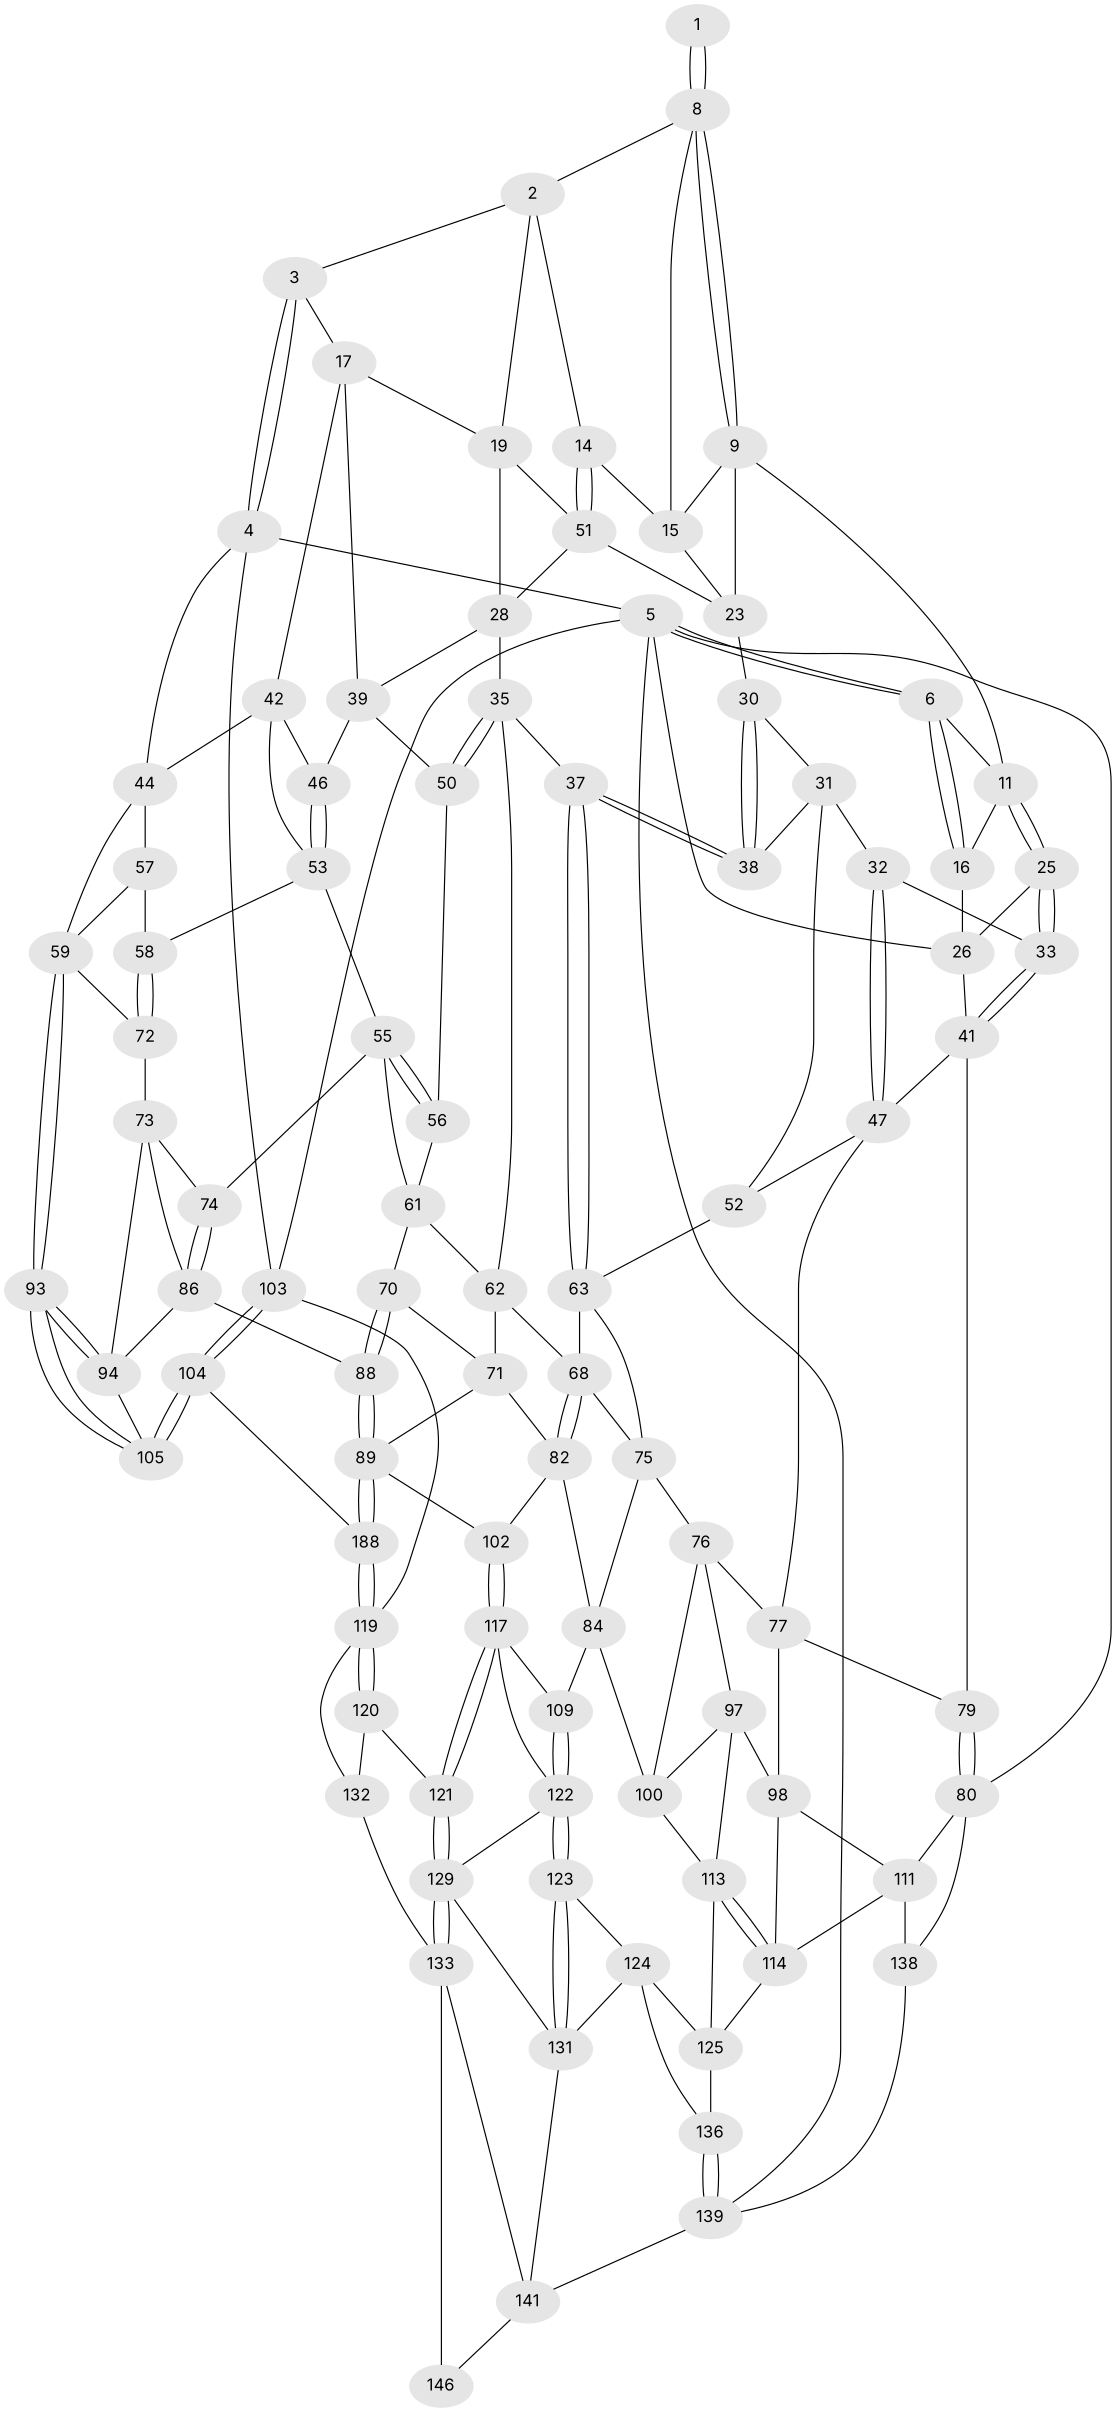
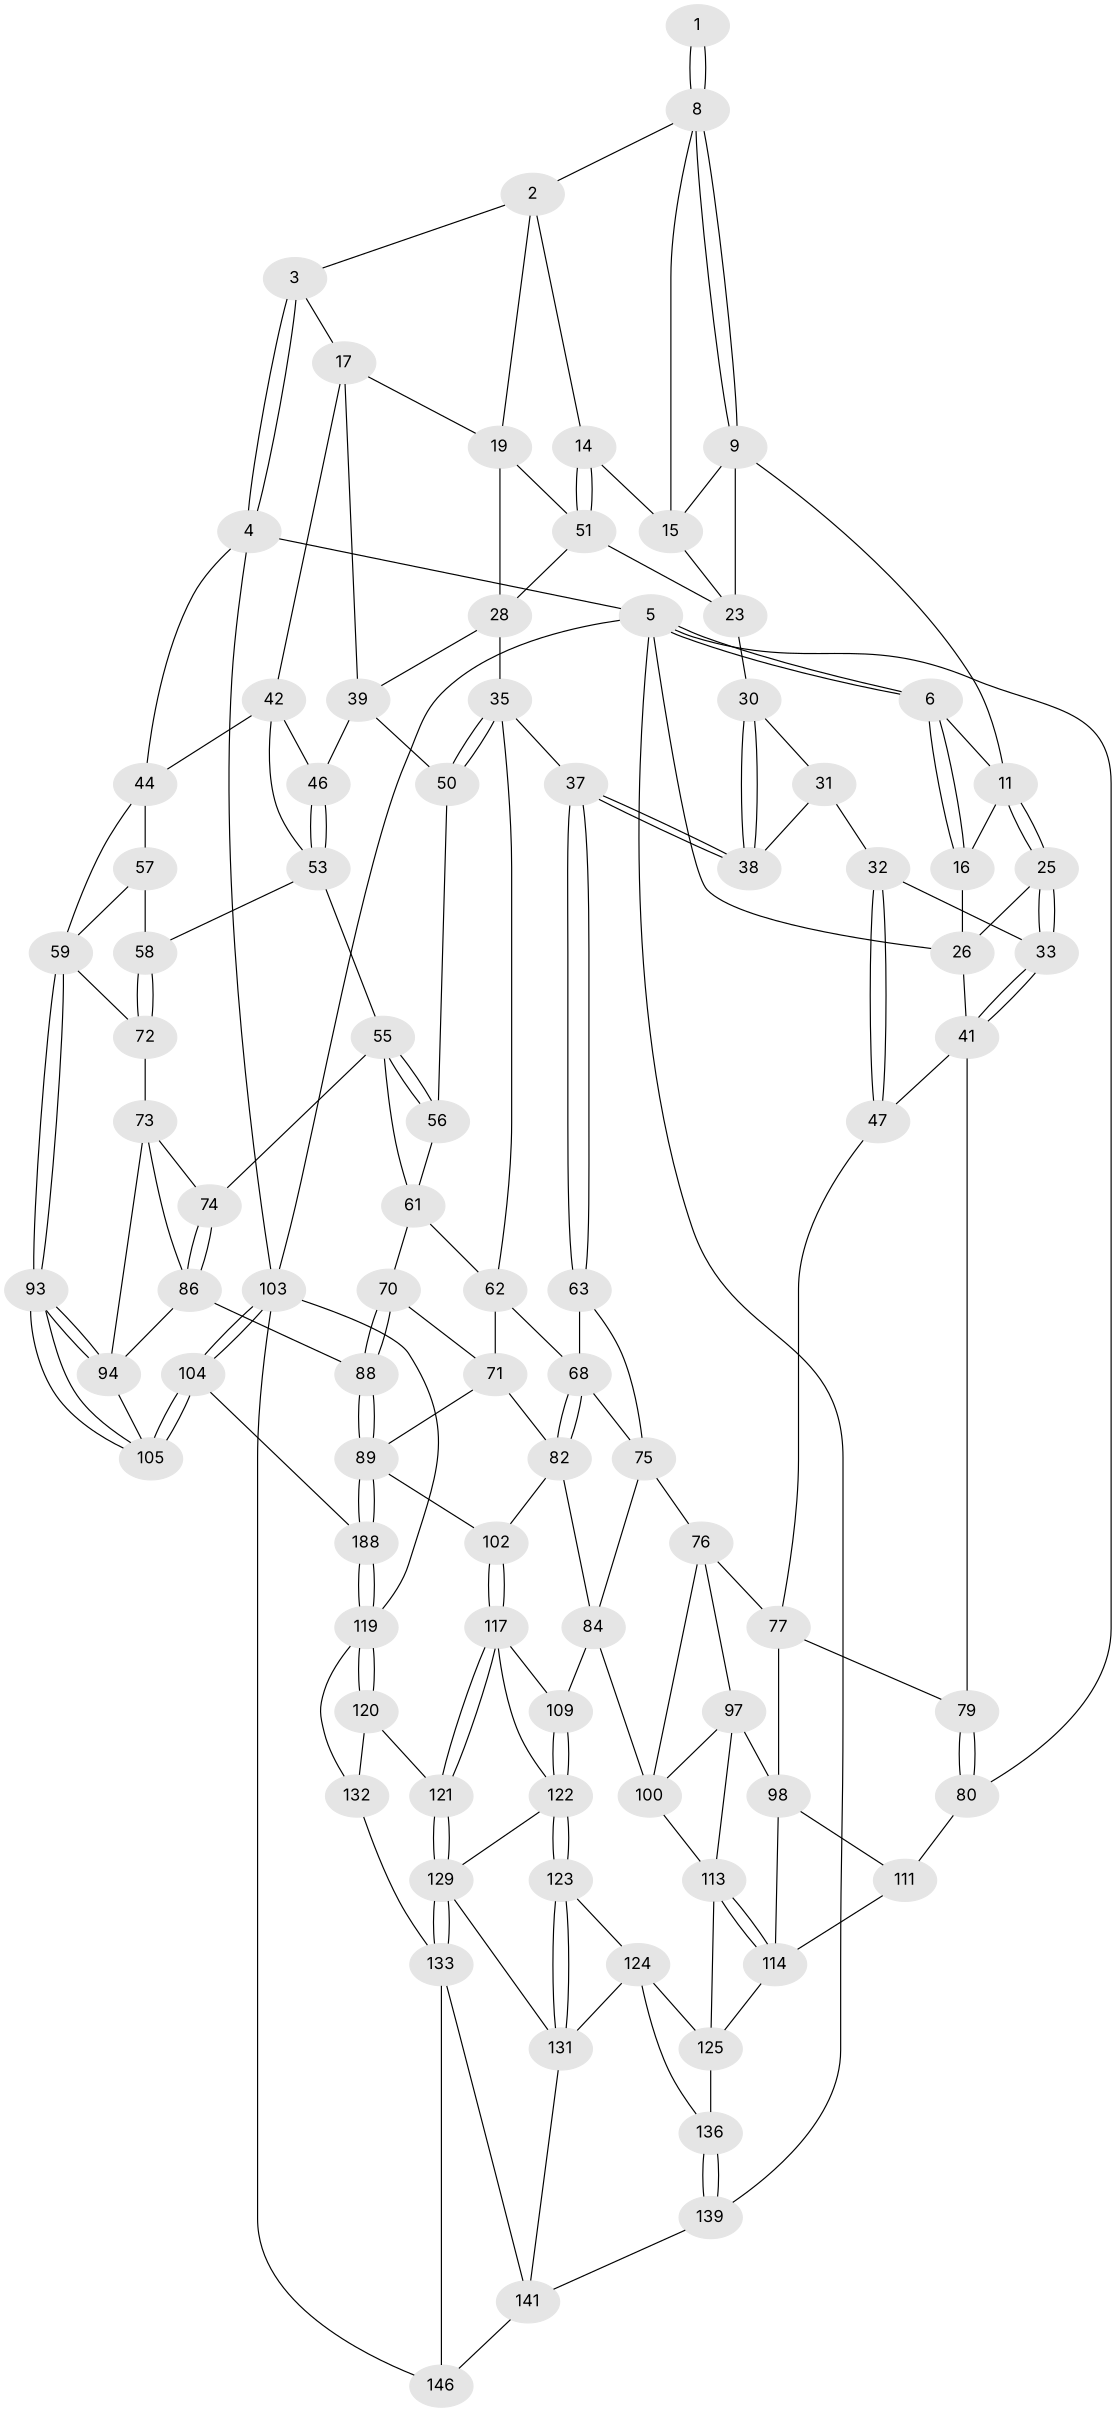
(734, 1206) -> none
none -> (258, 1882)
(905, 1965) -> none
